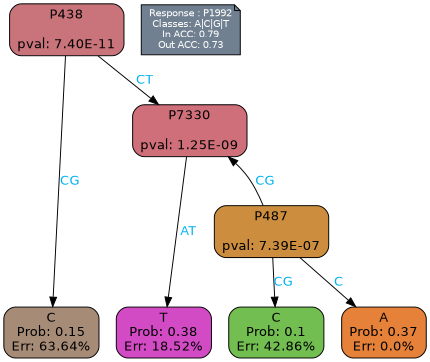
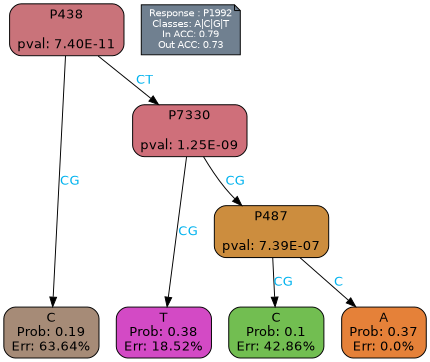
(252, 183) -> (218, 179)
(188, 232) -> (188, 232)
(51, 333) -> (51, 333)
